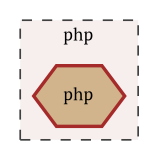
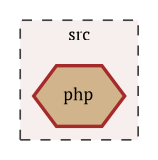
(79, 36) -> (79, 36)
